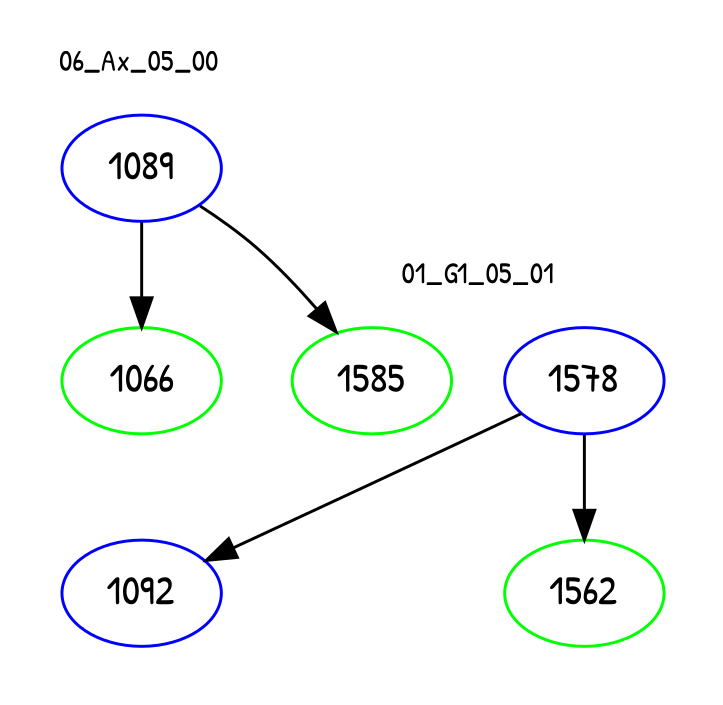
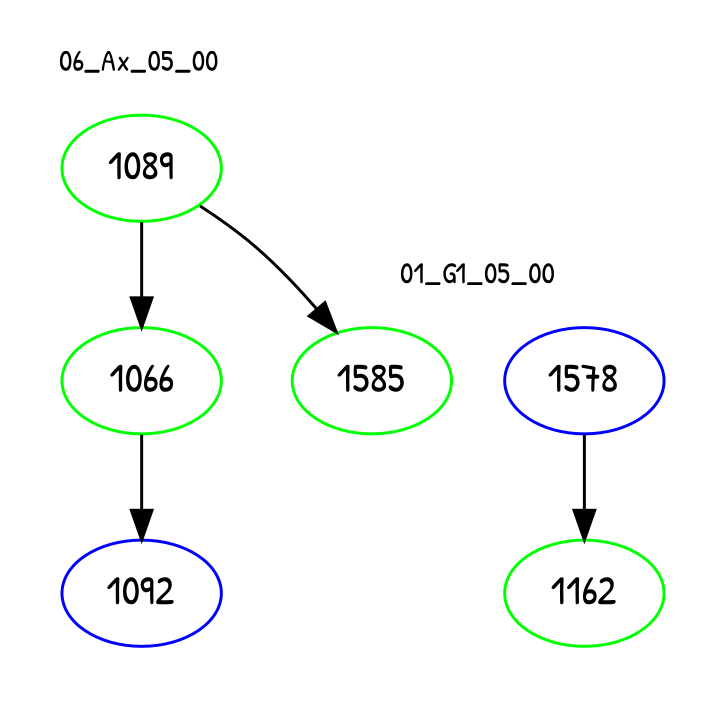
(142, 168) -> (142, 168)
(478, 276) -> (478, 276)
(378, 481) -> (142, 473)
(584, 593) -> (584, 593)
